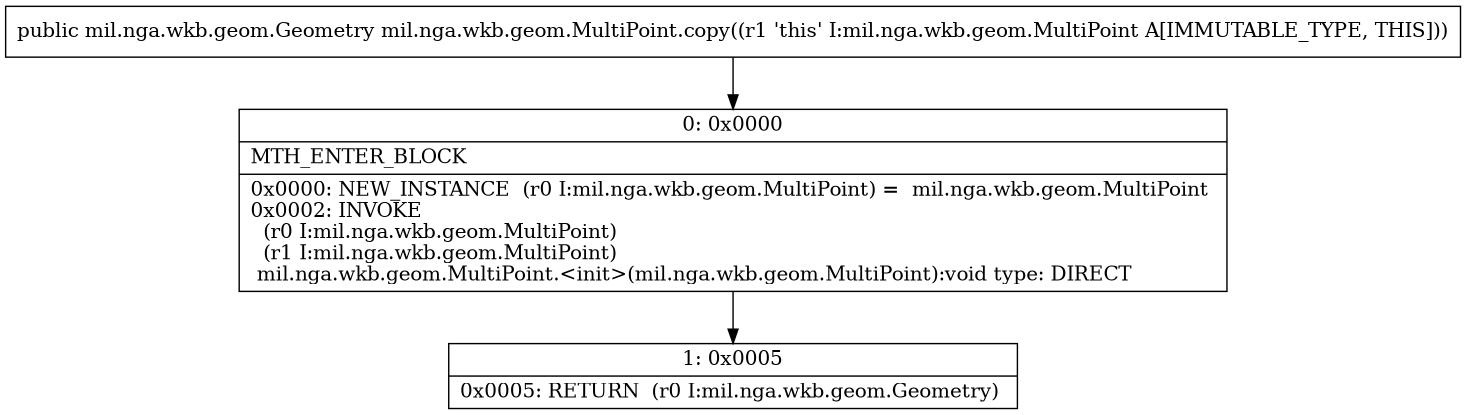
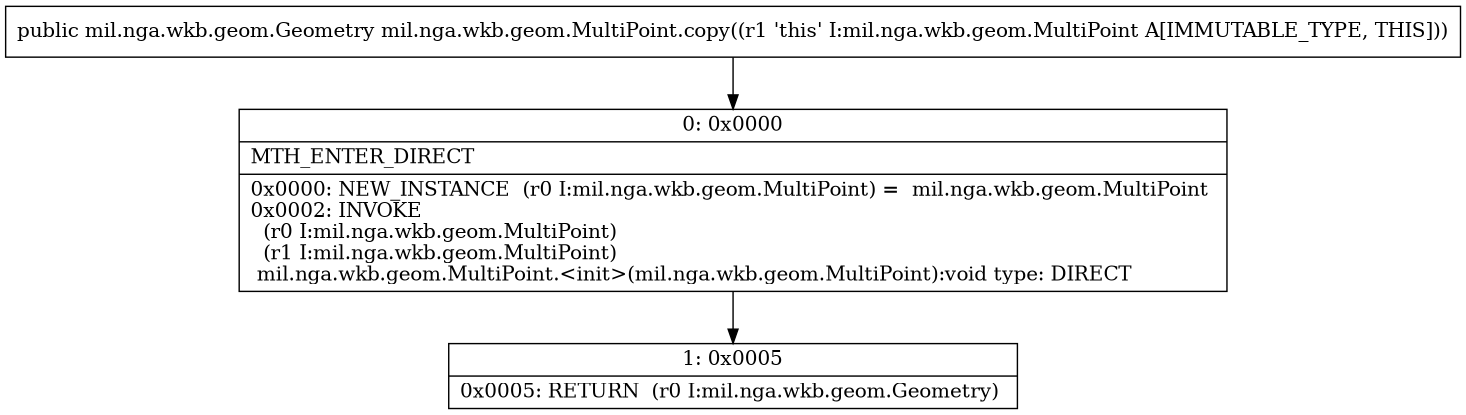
(359, 157) -> (363, 157)
